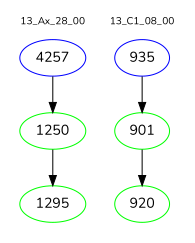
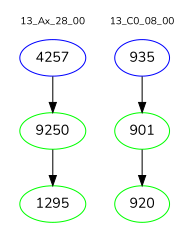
(142, 22) -> (142, 22)
(53, 131) -> (53, 131)
